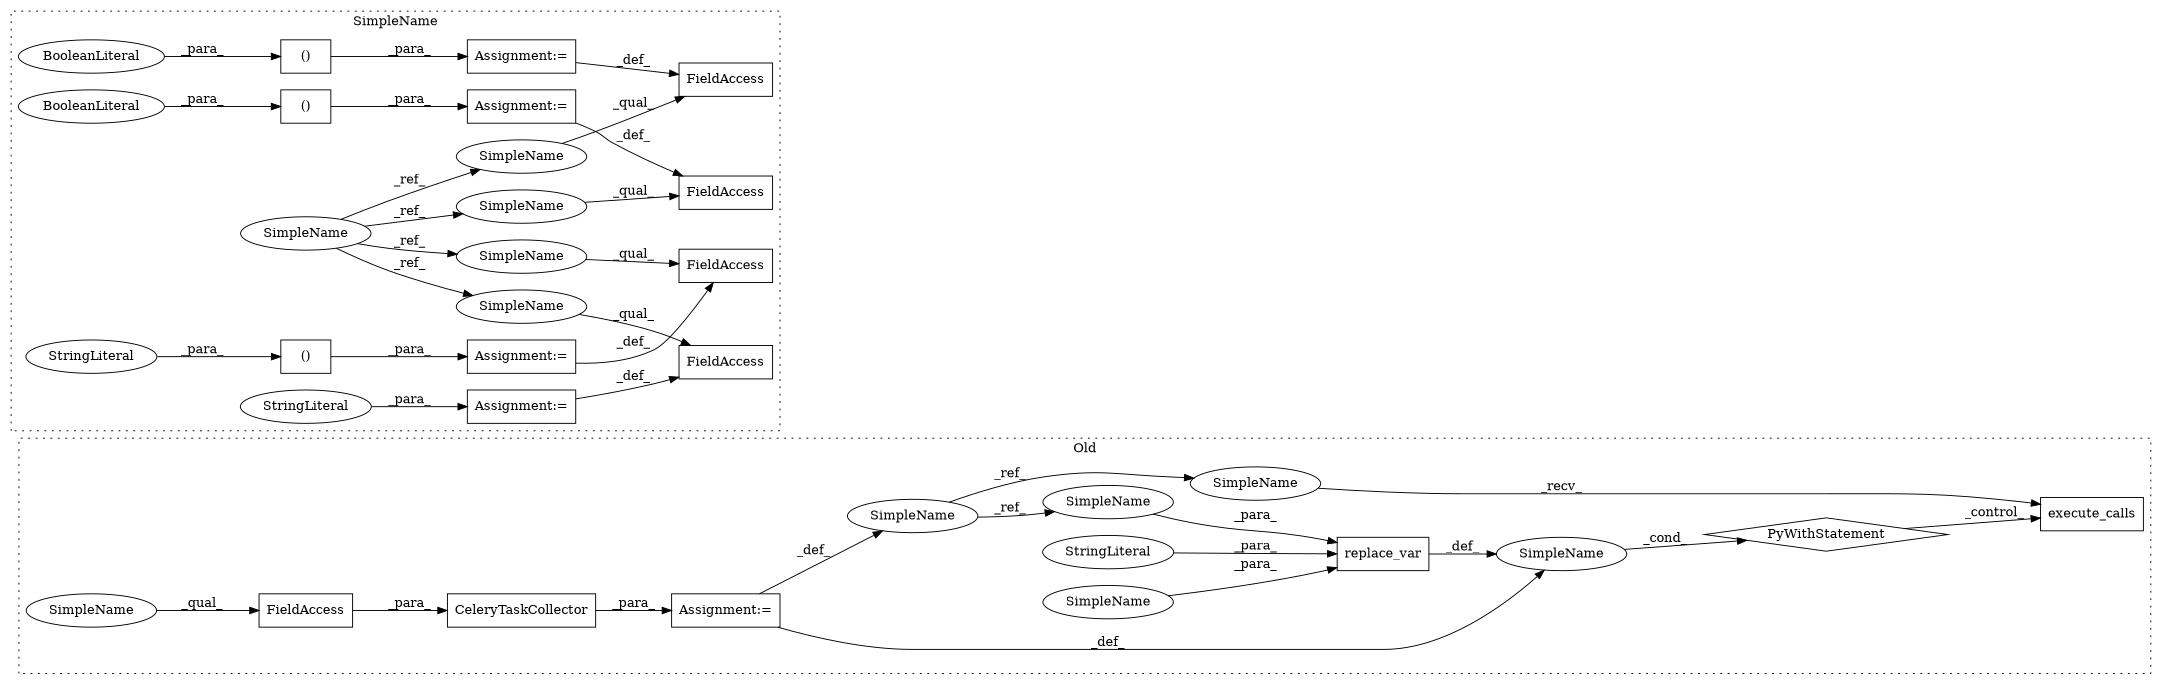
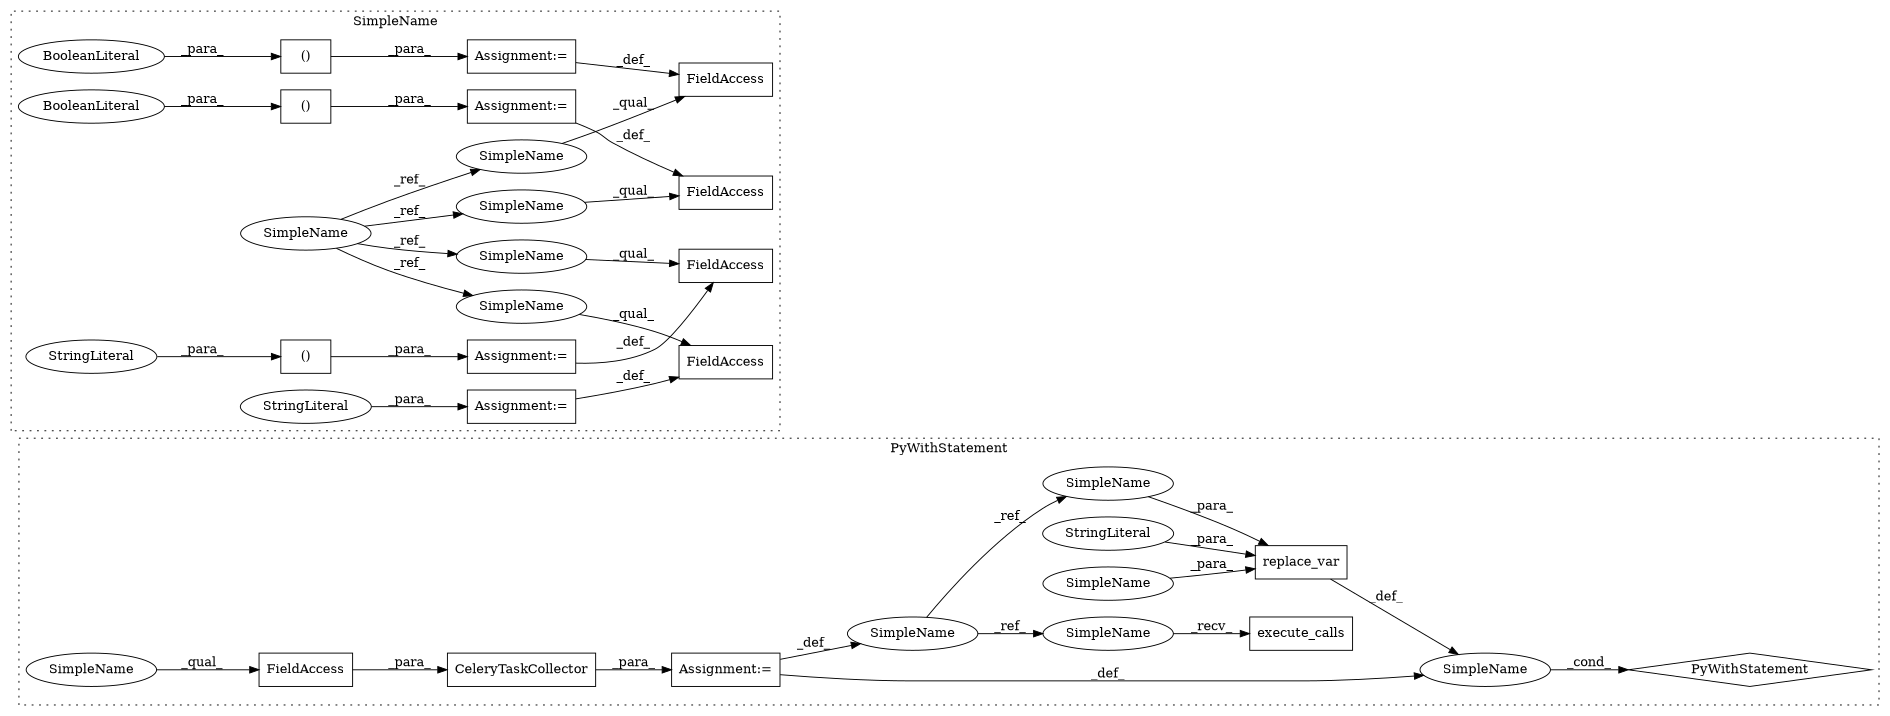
(1085, 449) -> (949, 449)
(1968, 524) -> none
